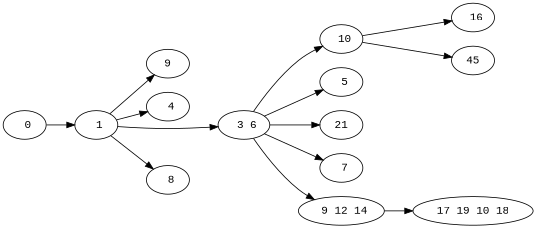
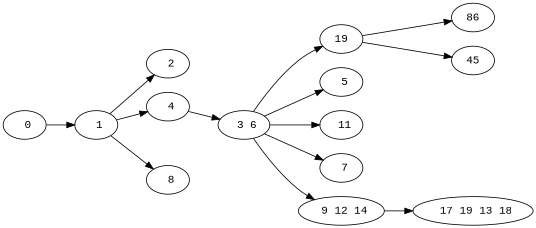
(473, 18) -> (473, 18)
(341, 39) -> (341, 39)
(168, 64) -> (168, 64)
(341, 125) -> (341, 125)
(164, 129) -> (200, 114)
(473, 211) -> (473, 211)
